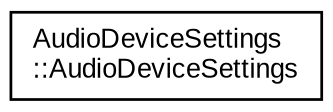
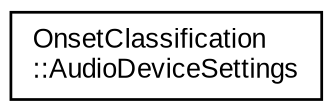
(166, 56) -> (166, 56)
